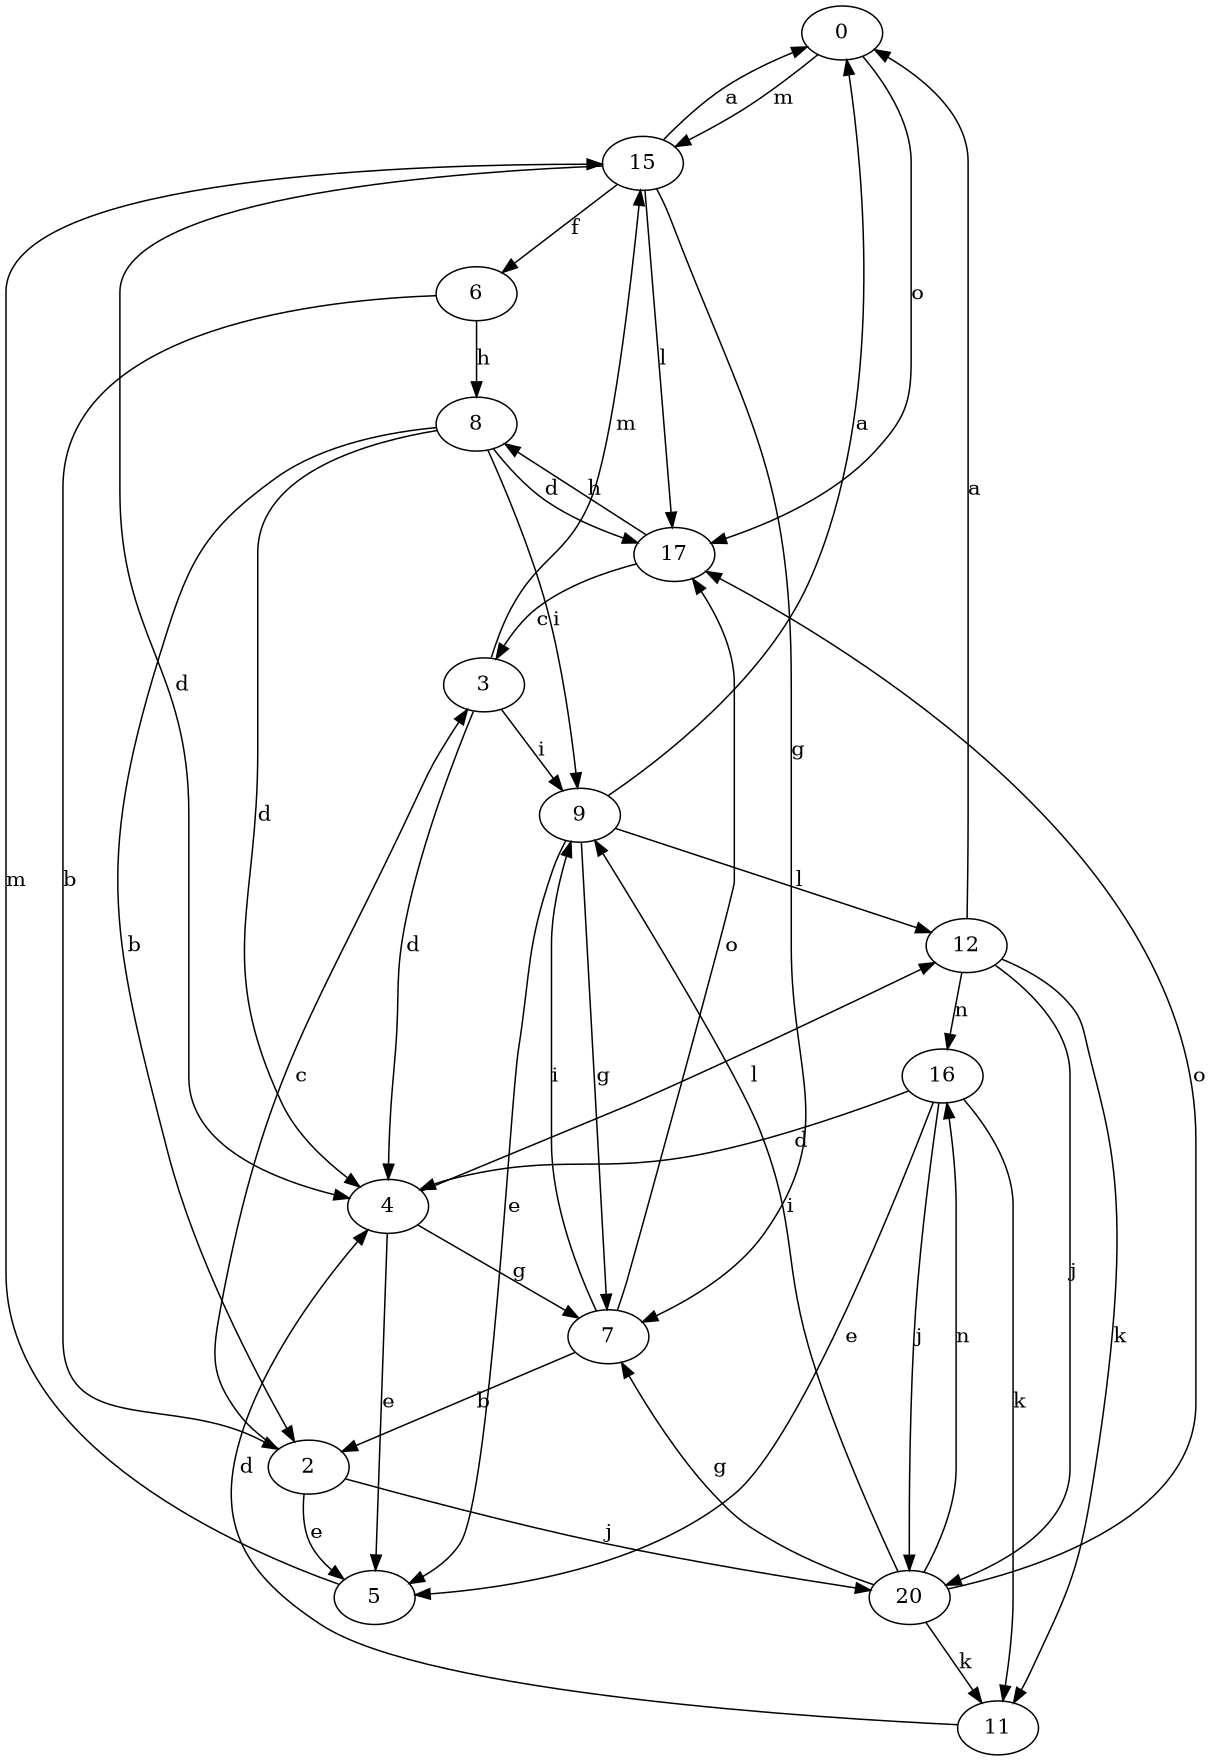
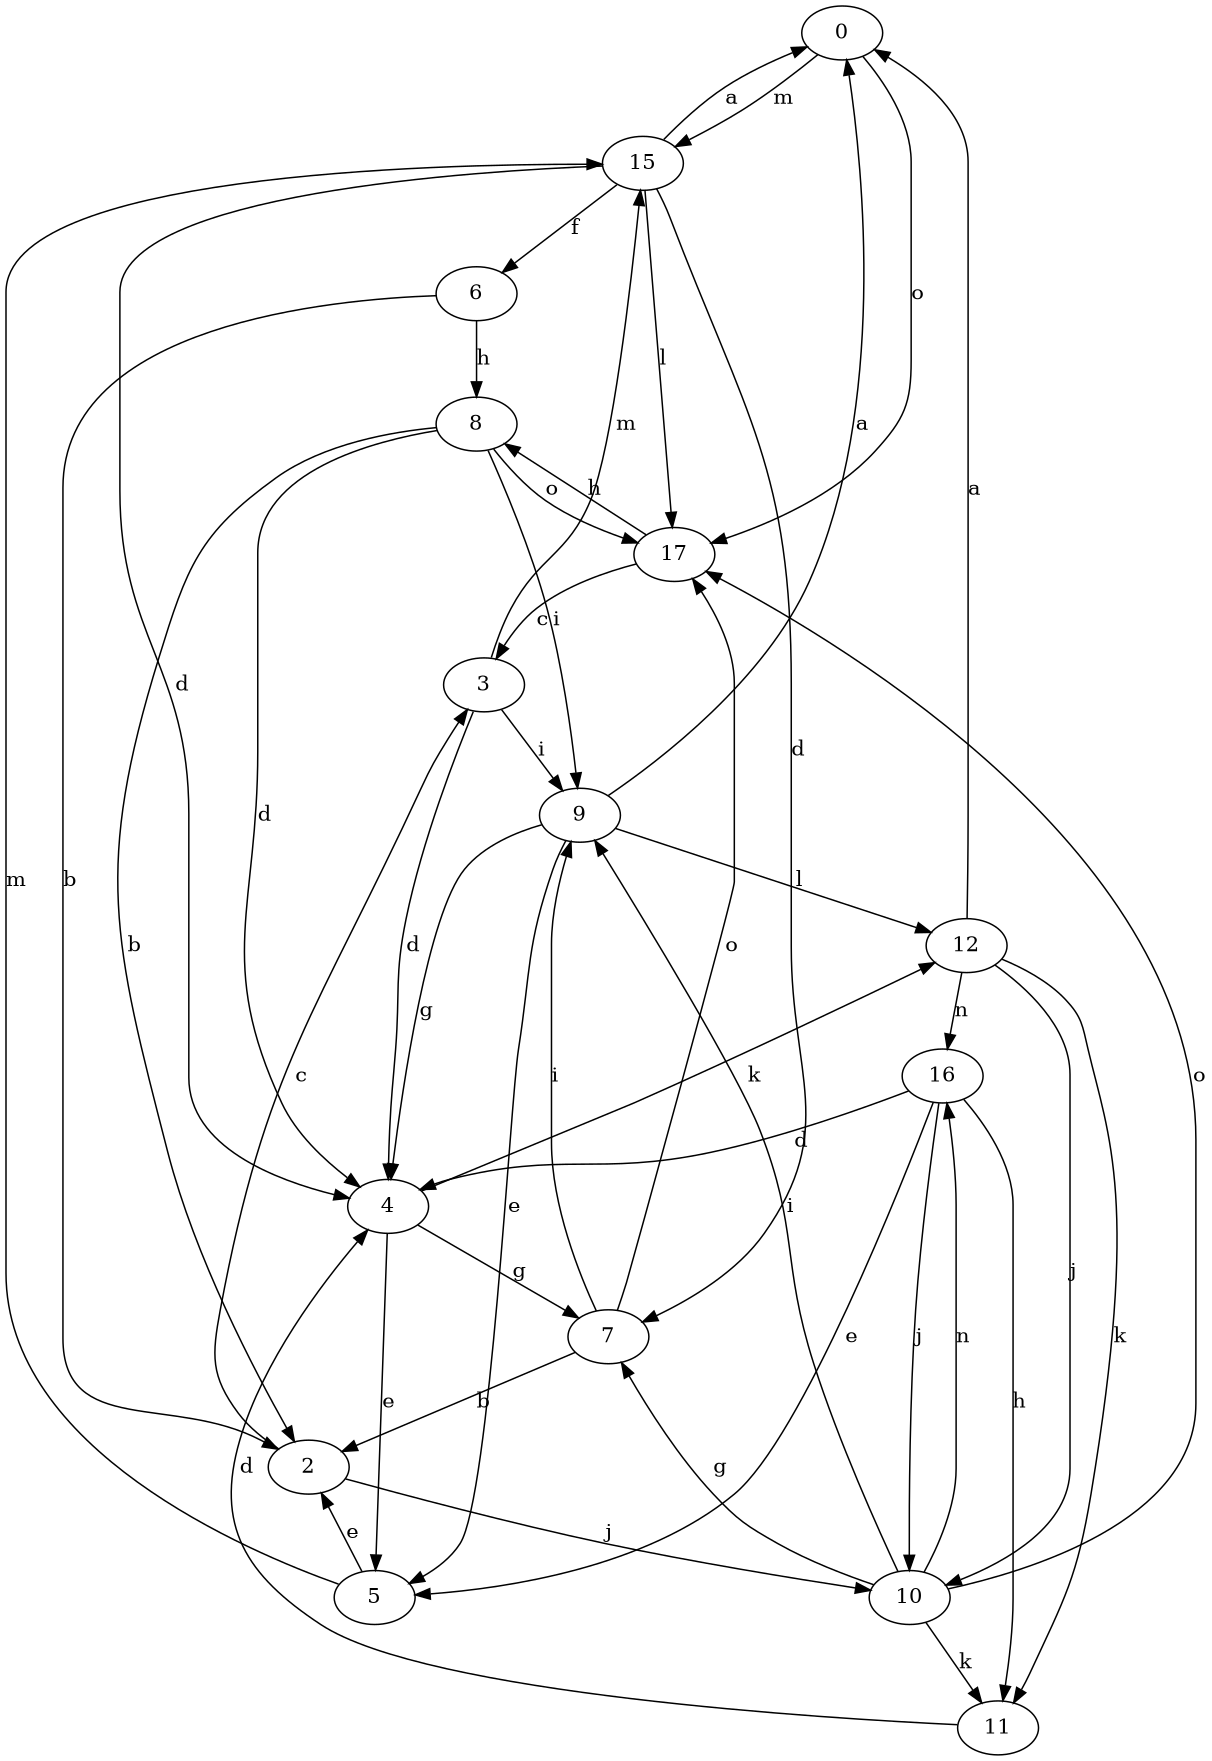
(552, 489) -> (552, 489)
(799, 750) -> (799, 750)
(594, 1068) -> (427, 969)
(755, 1076) -> (755, 1076)
(1020, 1402) -> (1020, 1402)
(307, 1536) -> (345, 1539)
(910, 1598) -> (910, 1598)
